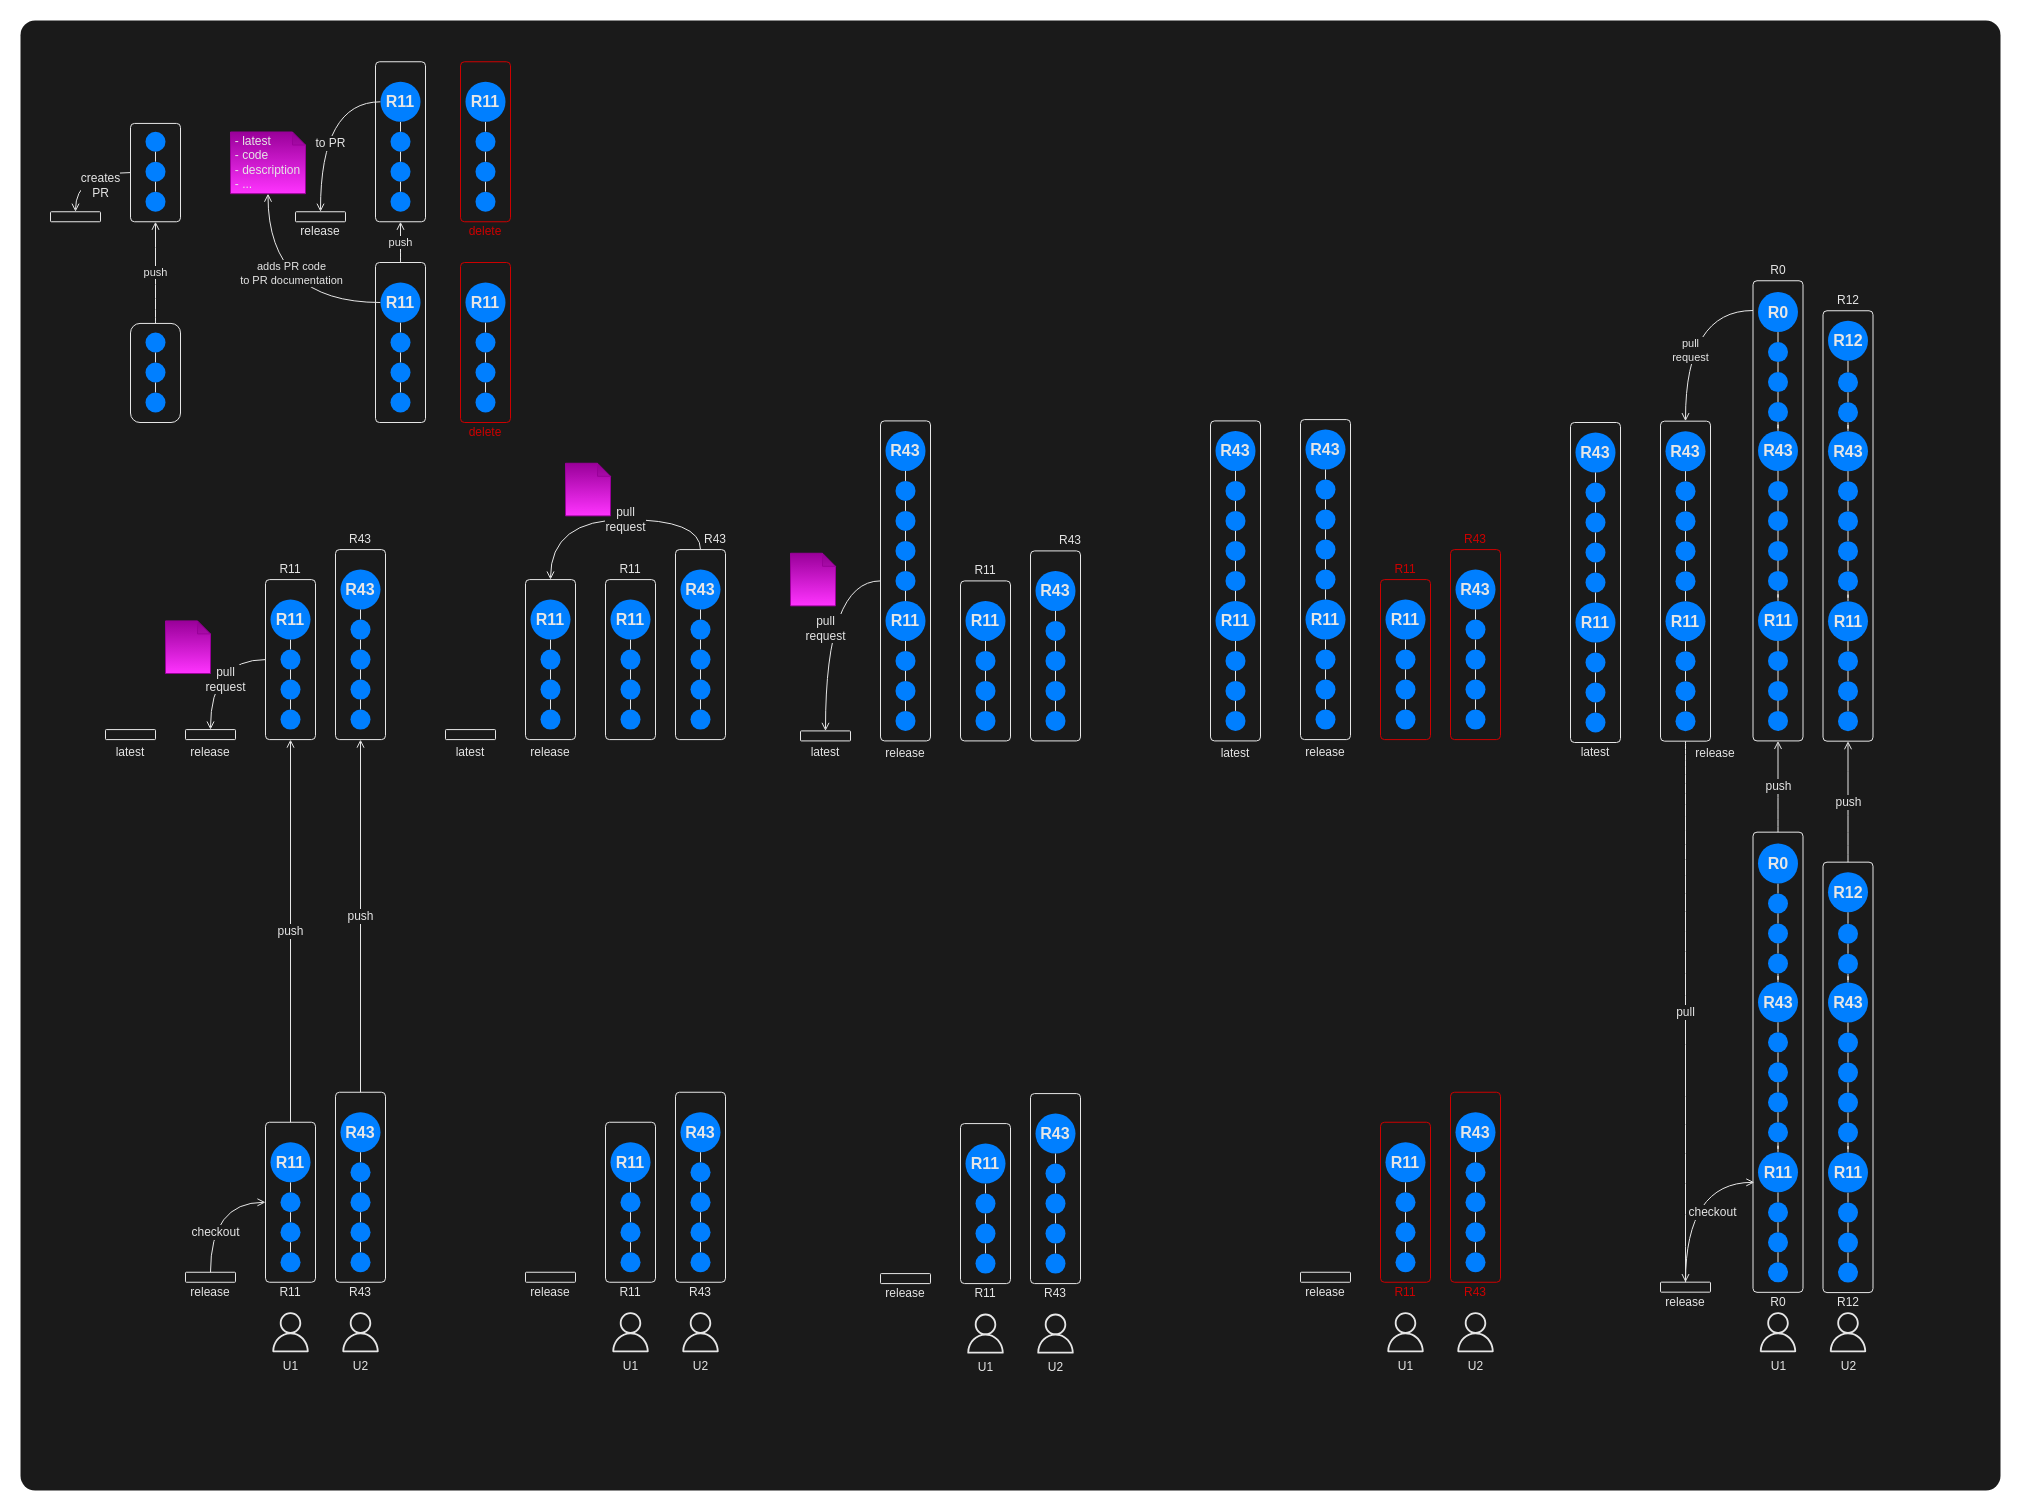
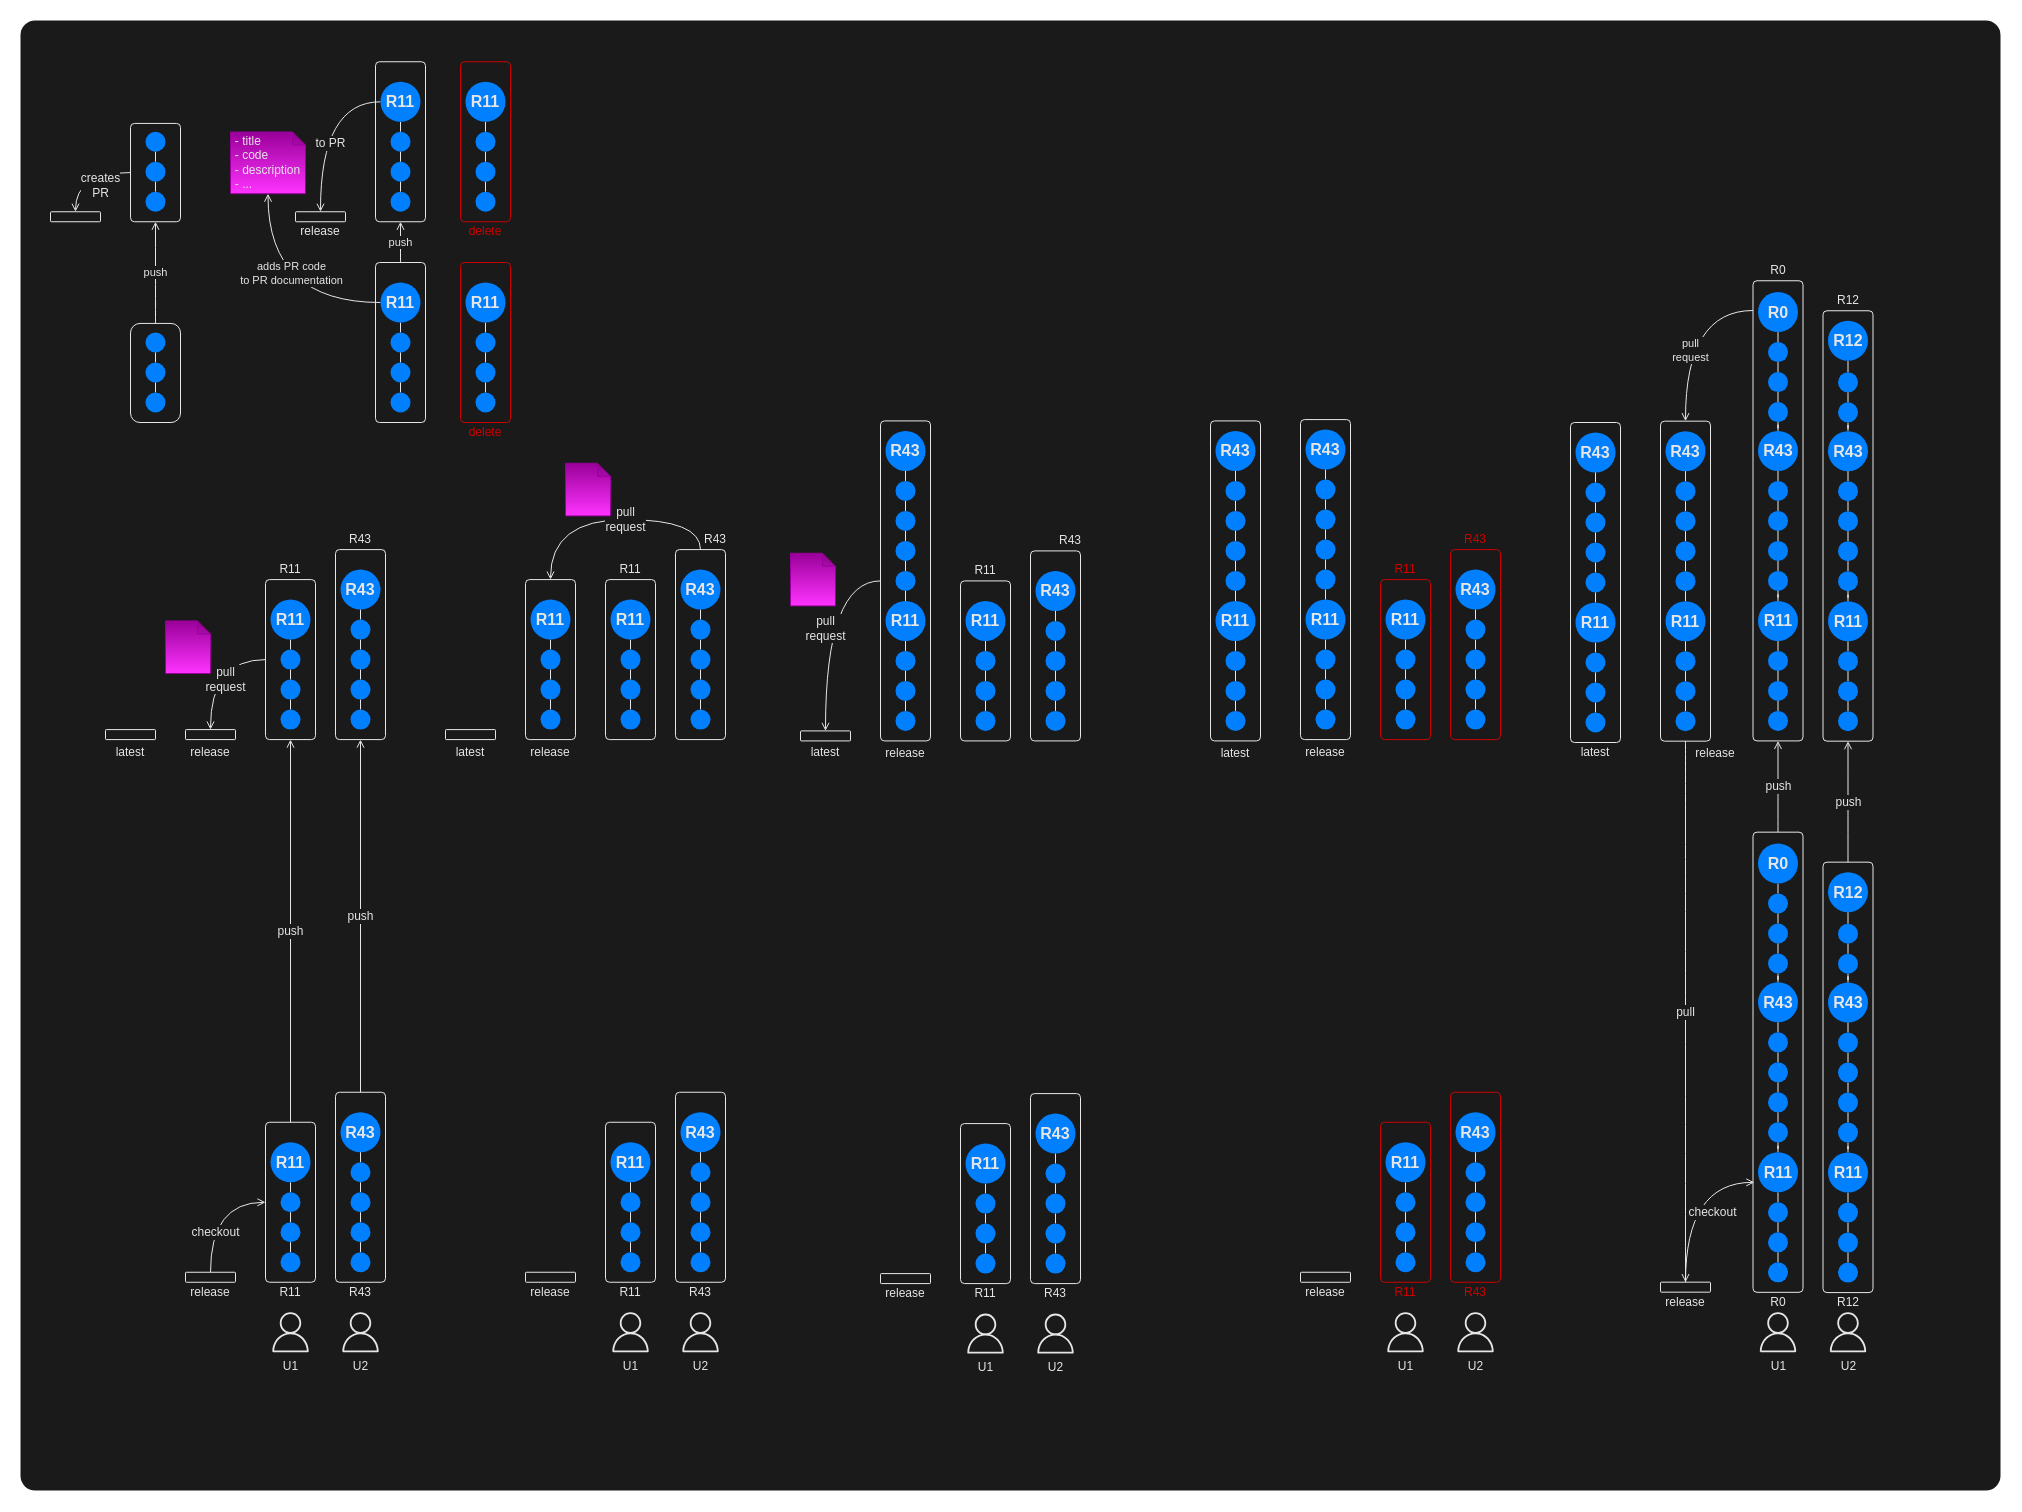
(268, 163) -> (268, 163)
